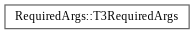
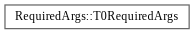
(97, 17) -> (97, 17)
